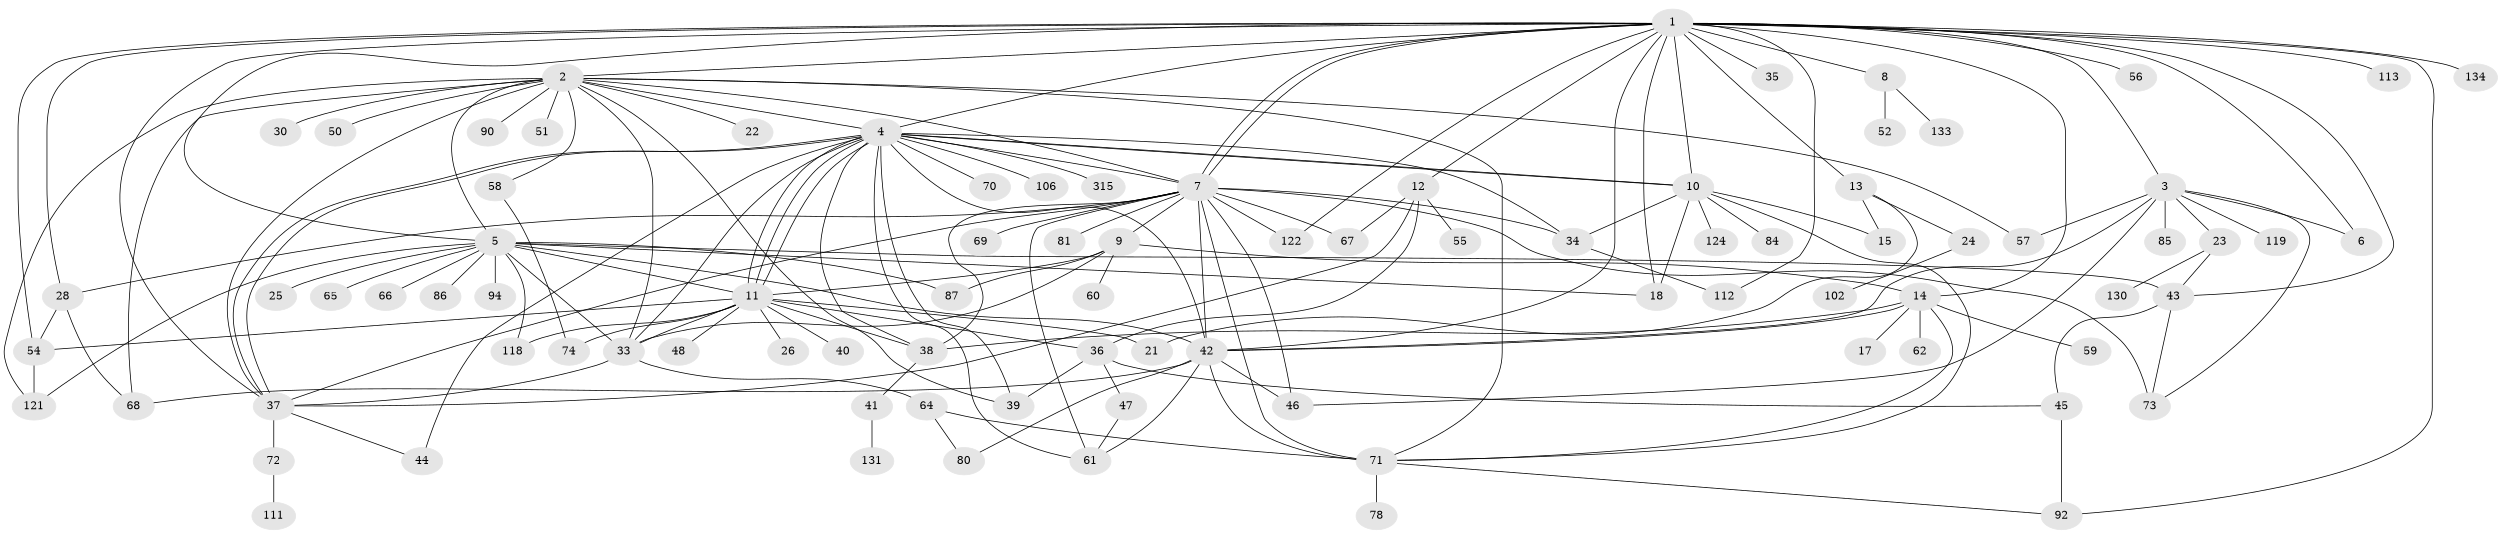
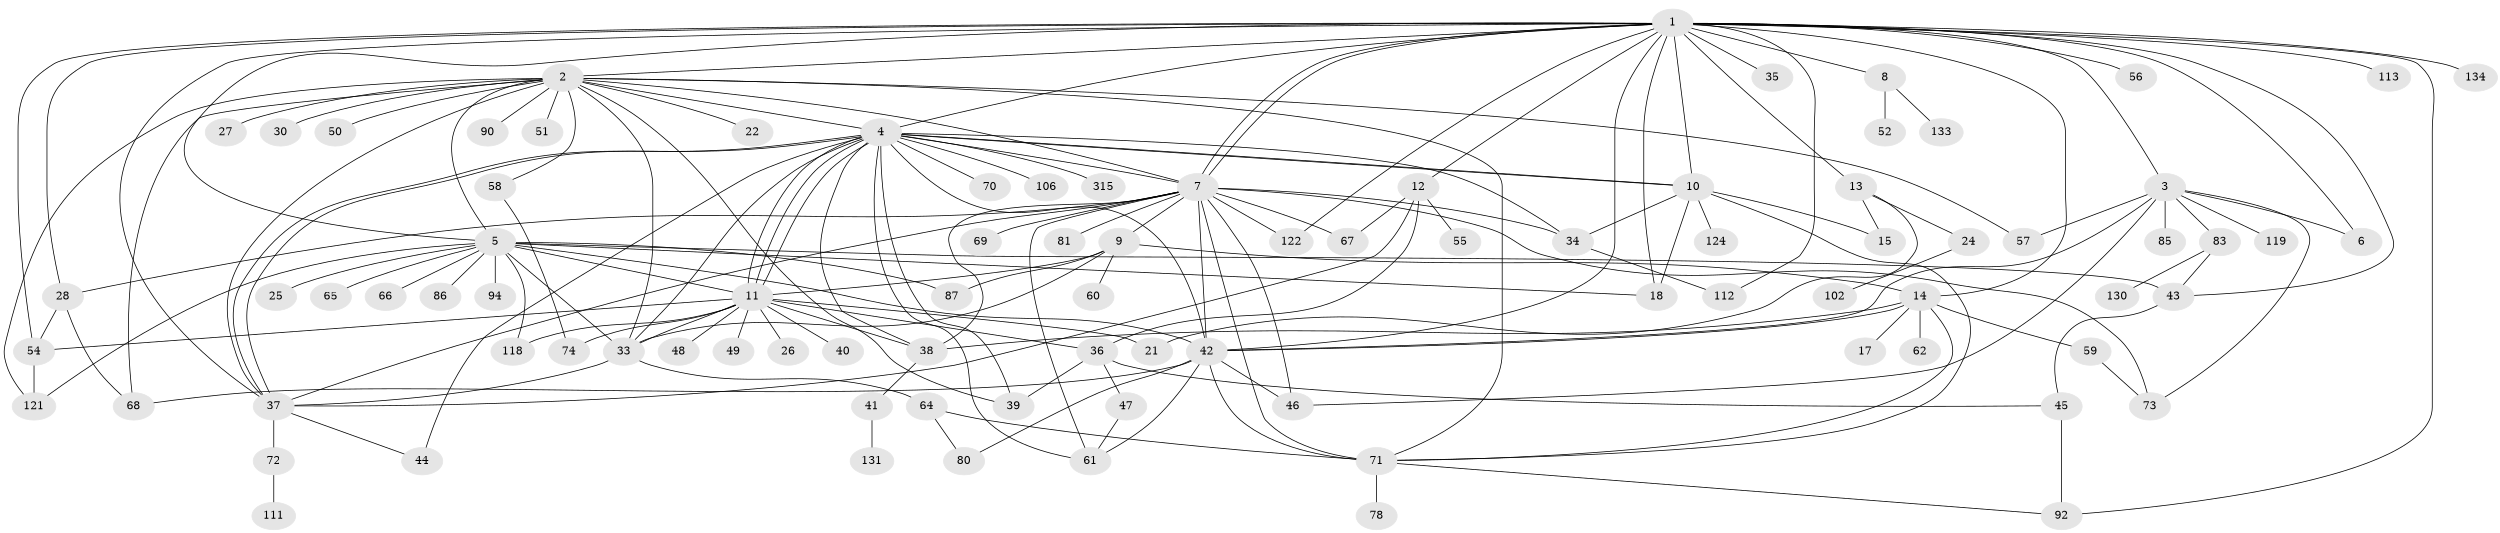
none -> (226, 132)
(1772, 242) -> none
(2220, 242) -> (2220, 242)
(2162, 351) -> (2120, 379)
none -> (733, 352)
